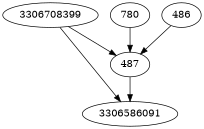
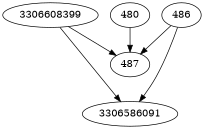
(50, 15) -> (50, 15)
(130, 15) -> (130, 15)
(130, 86) -> (163, 63)
